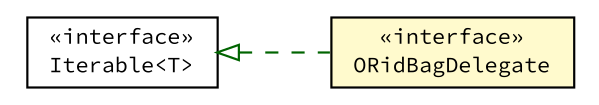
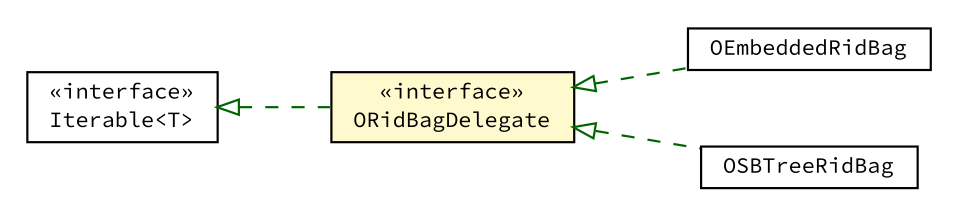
none -> (808, 48)
none -> (808, 166)
